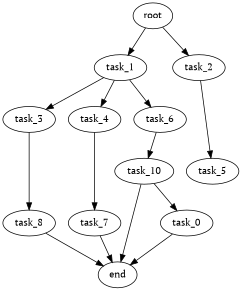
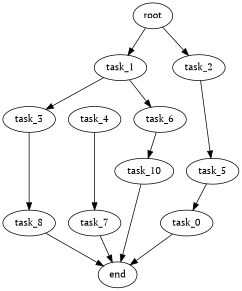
(109, 90) -> none
(163, 194) -> (201, 194)
